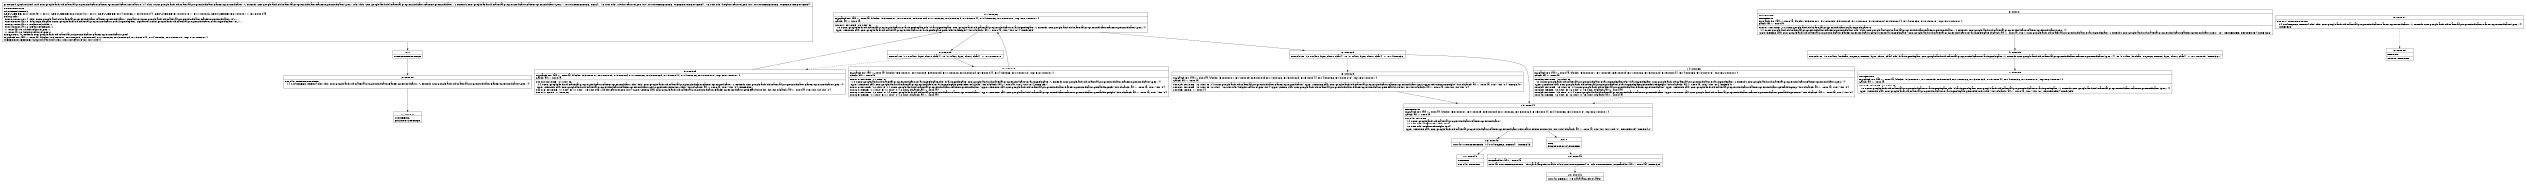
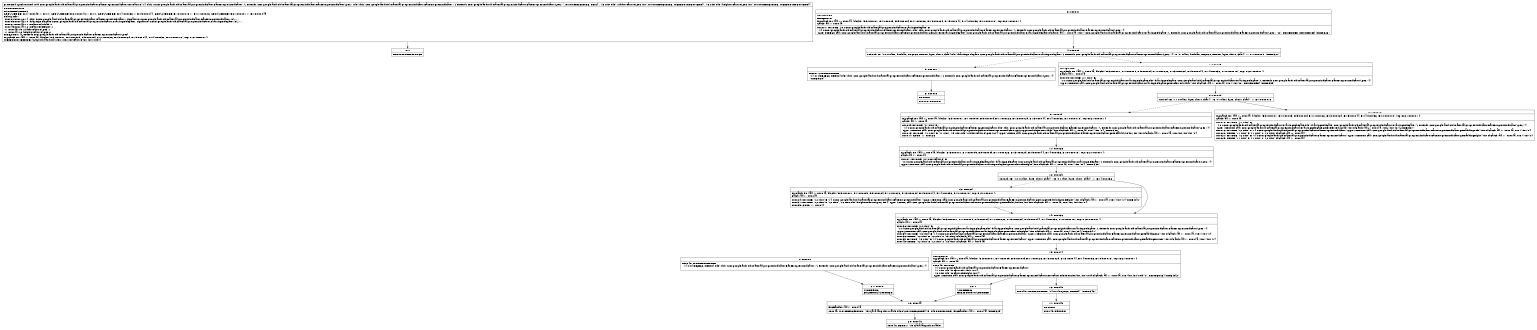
(854, 25) -> (924, 159)
(2400, 38) -> (931, 85)
(965, 41) -> (1215, 88)
(1006, 50) -> none
(408, 56) -> (408, 54)
(1484, 58) -> (1144, 188)
none -> (1012, 62)
(2015, 64) -> (1120, 59)
(408, 66) -> none
(1427, 97) -> (1003, 210)
(1609, 100) -> (1056, 246)
(408, 120) -> (878, 293)
(1551, 143) -> (965, 290)
(1569, 150) -> (946, 298)
none -> (895, 298)
